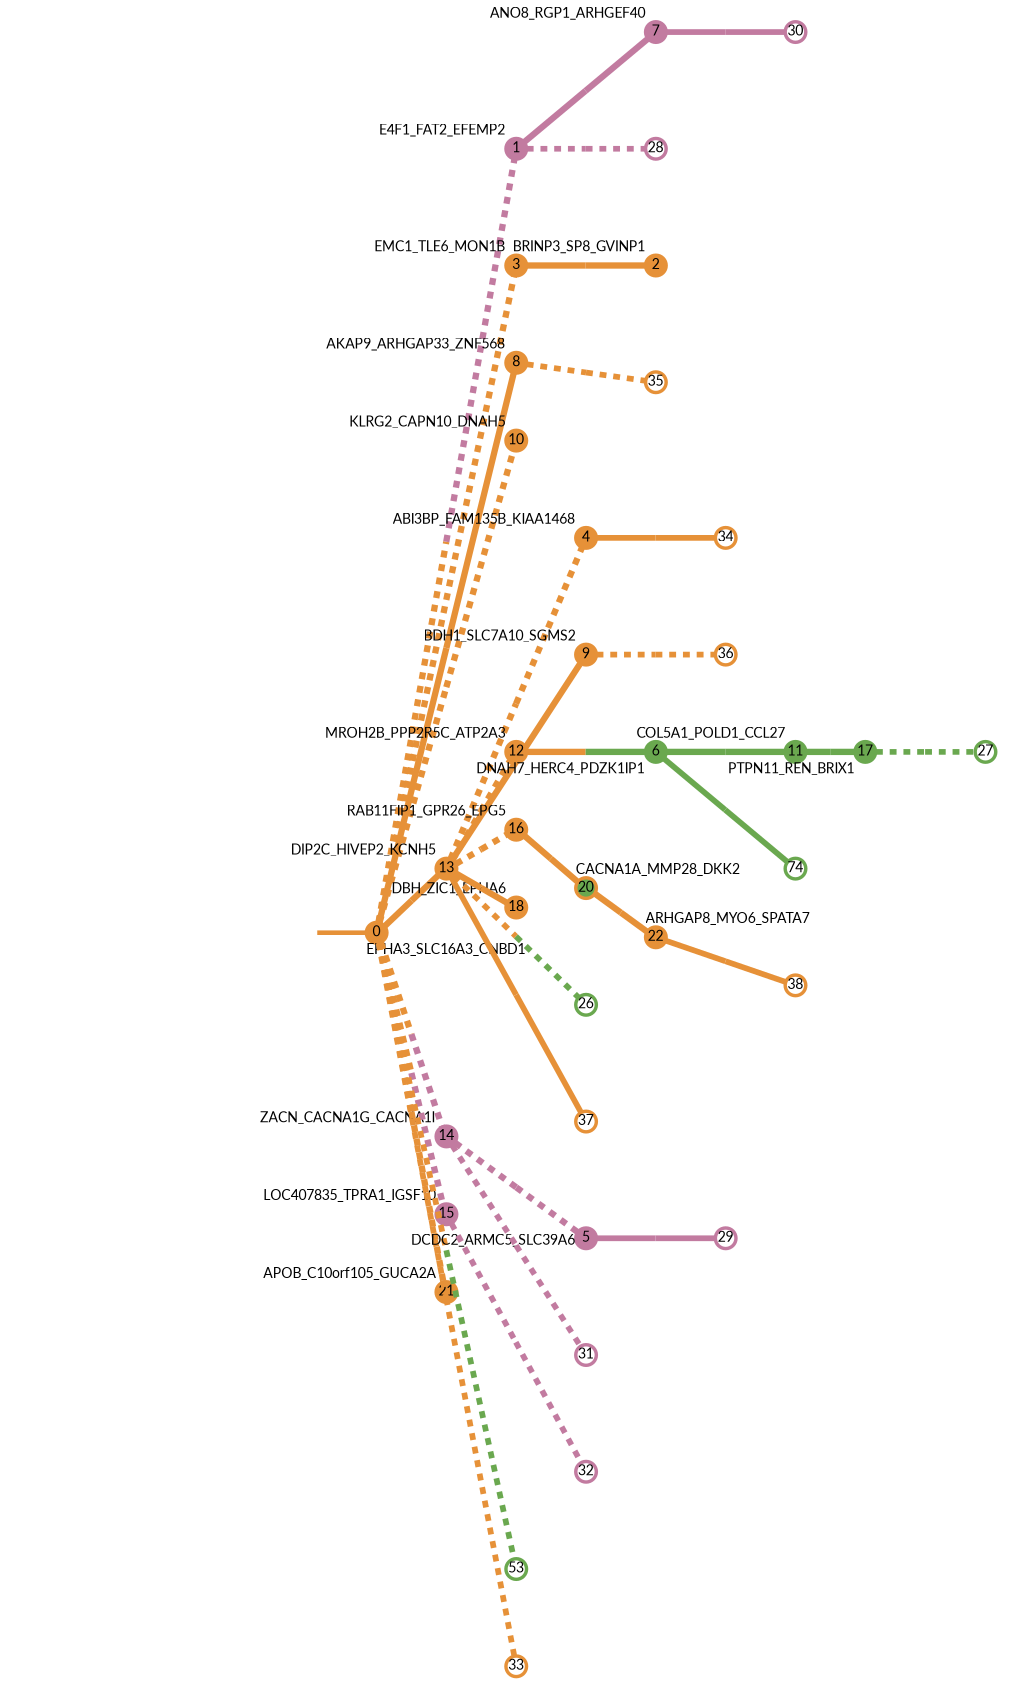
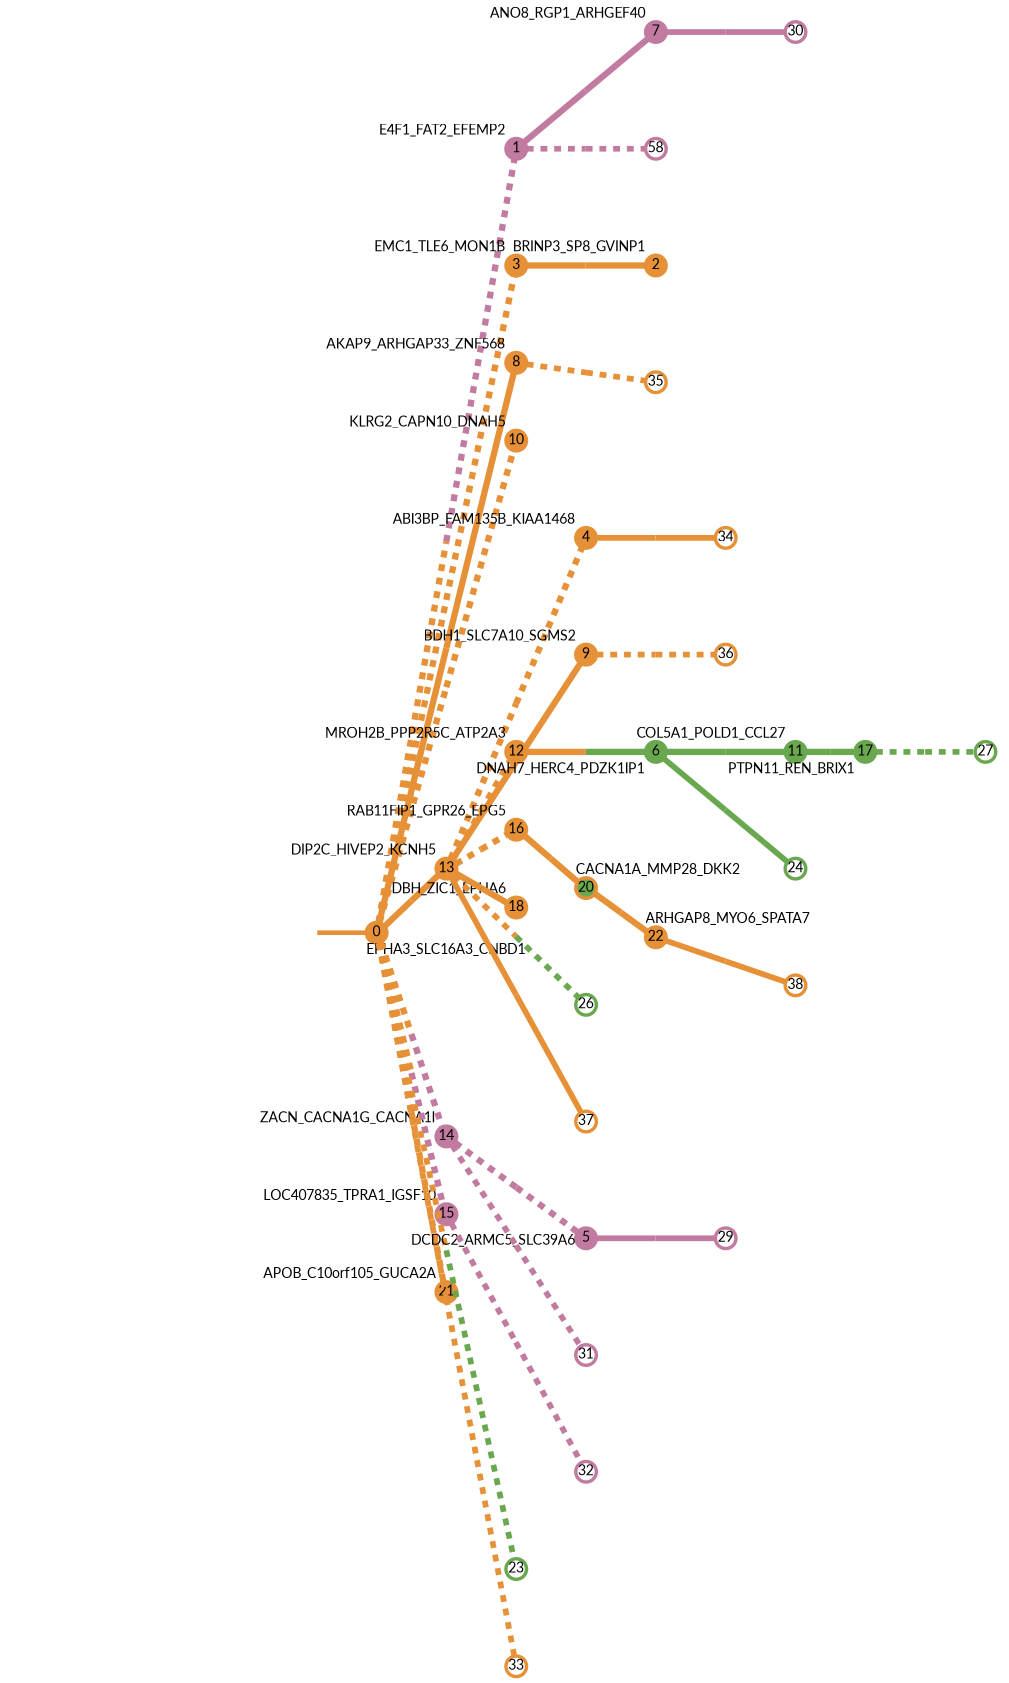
(656, 149) -> (656, 149)
(795, 869) -> (795, 869)
(516, 1569) -> (516, 1569)
